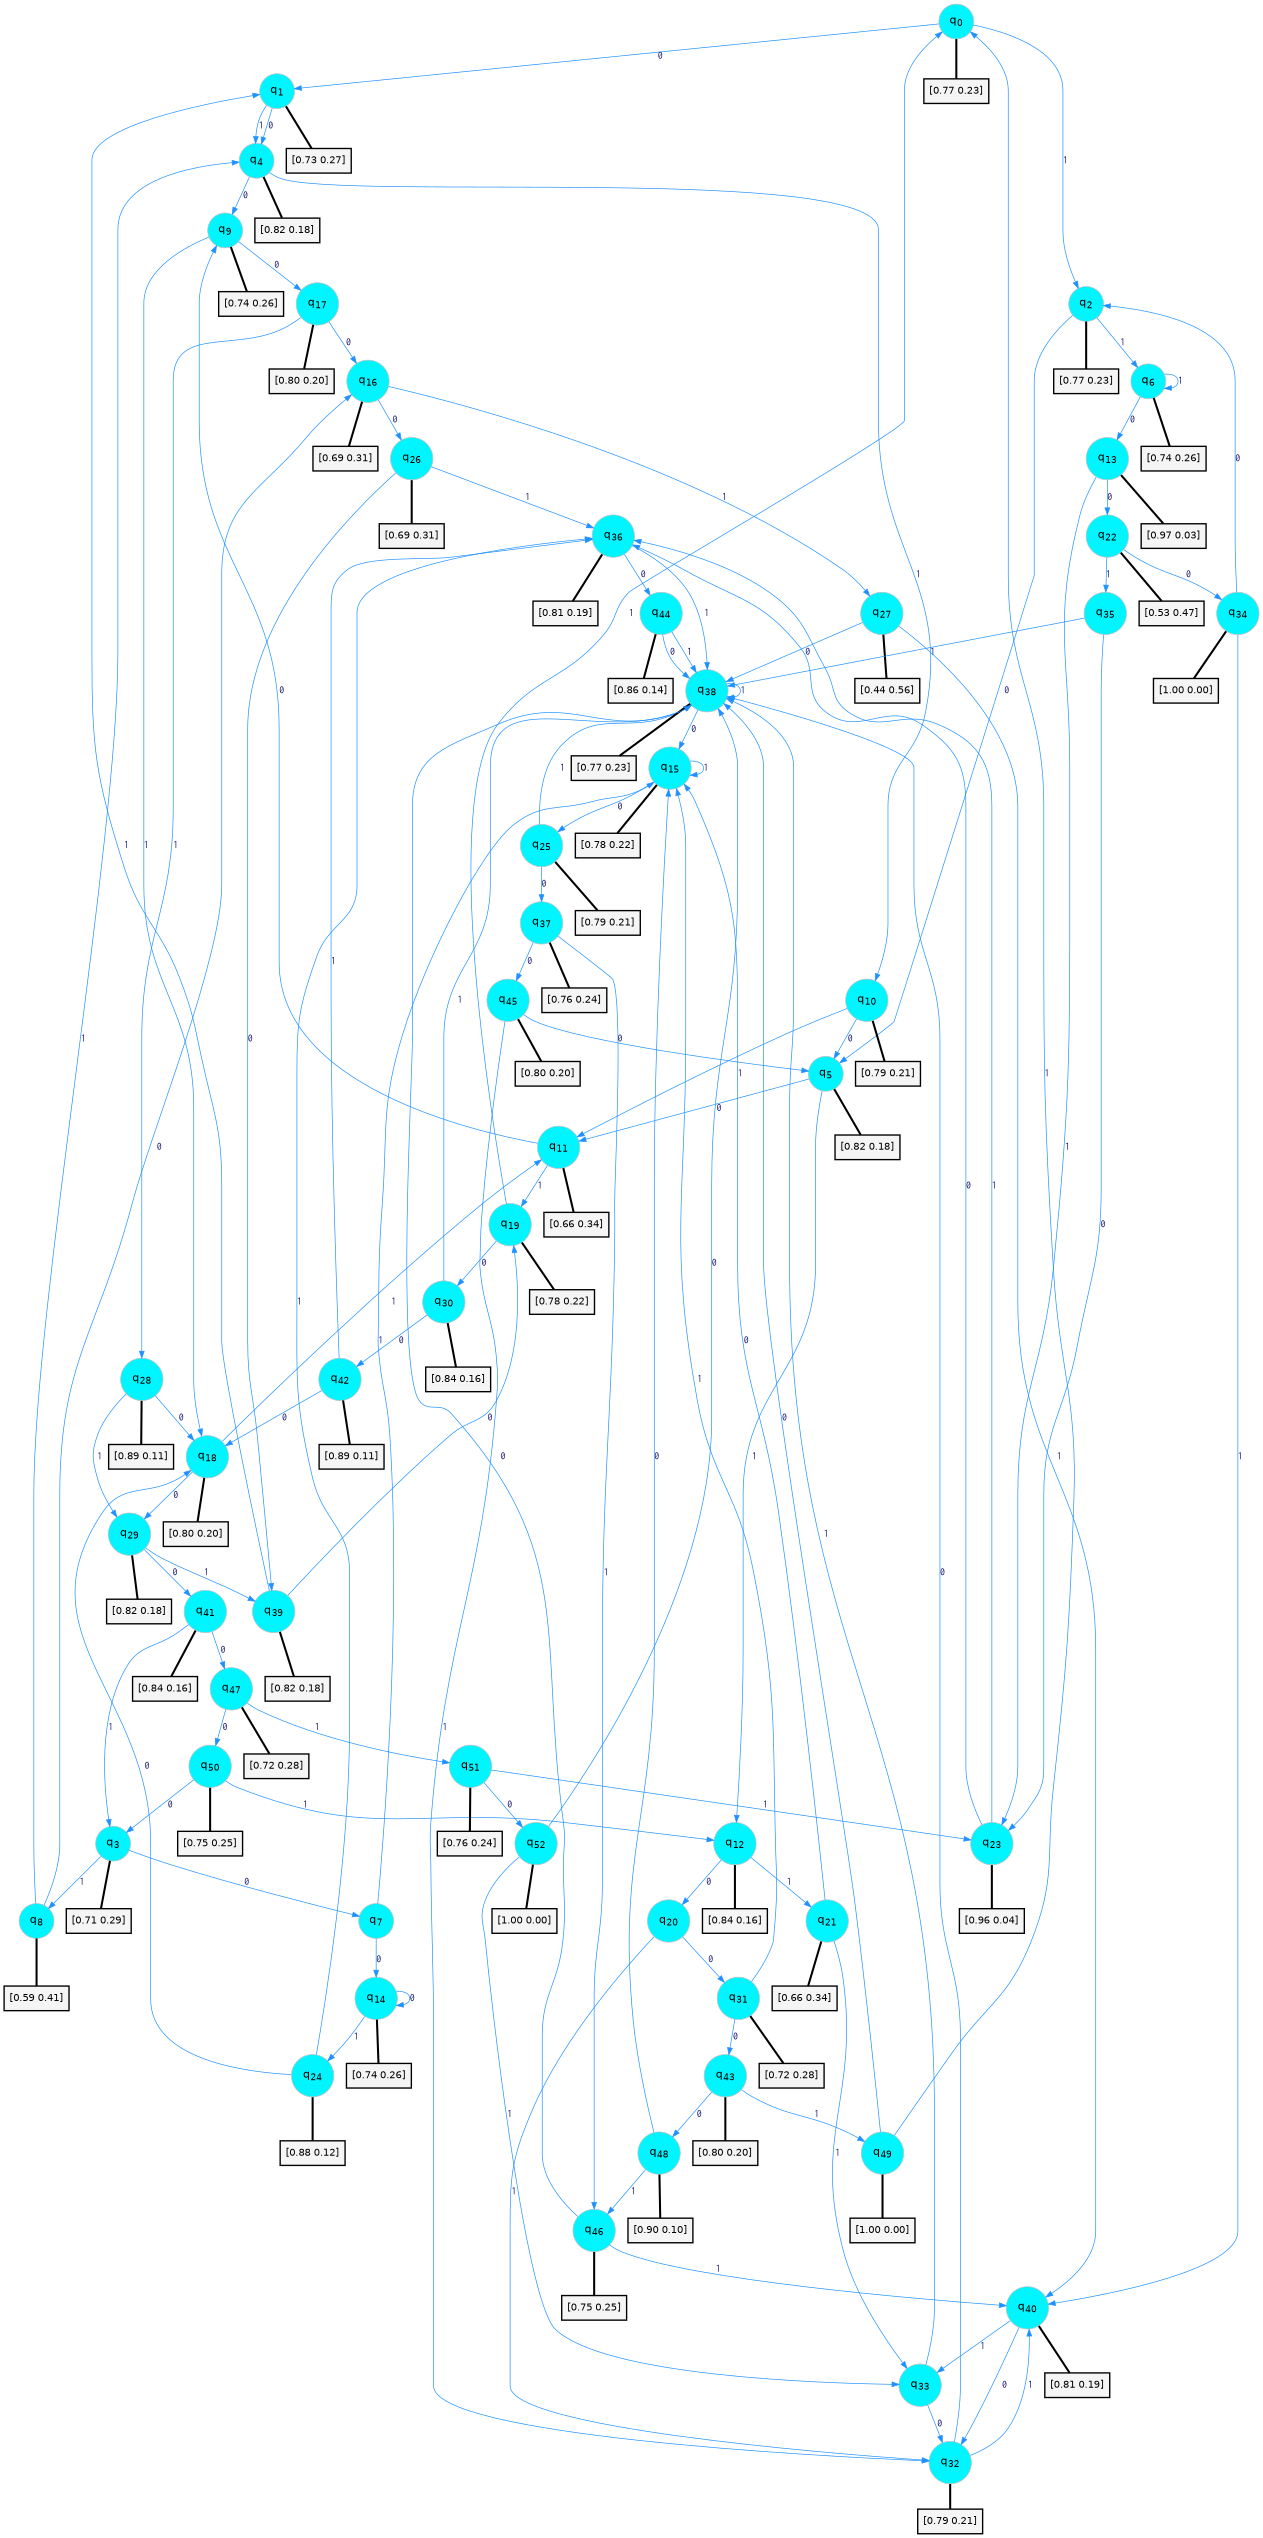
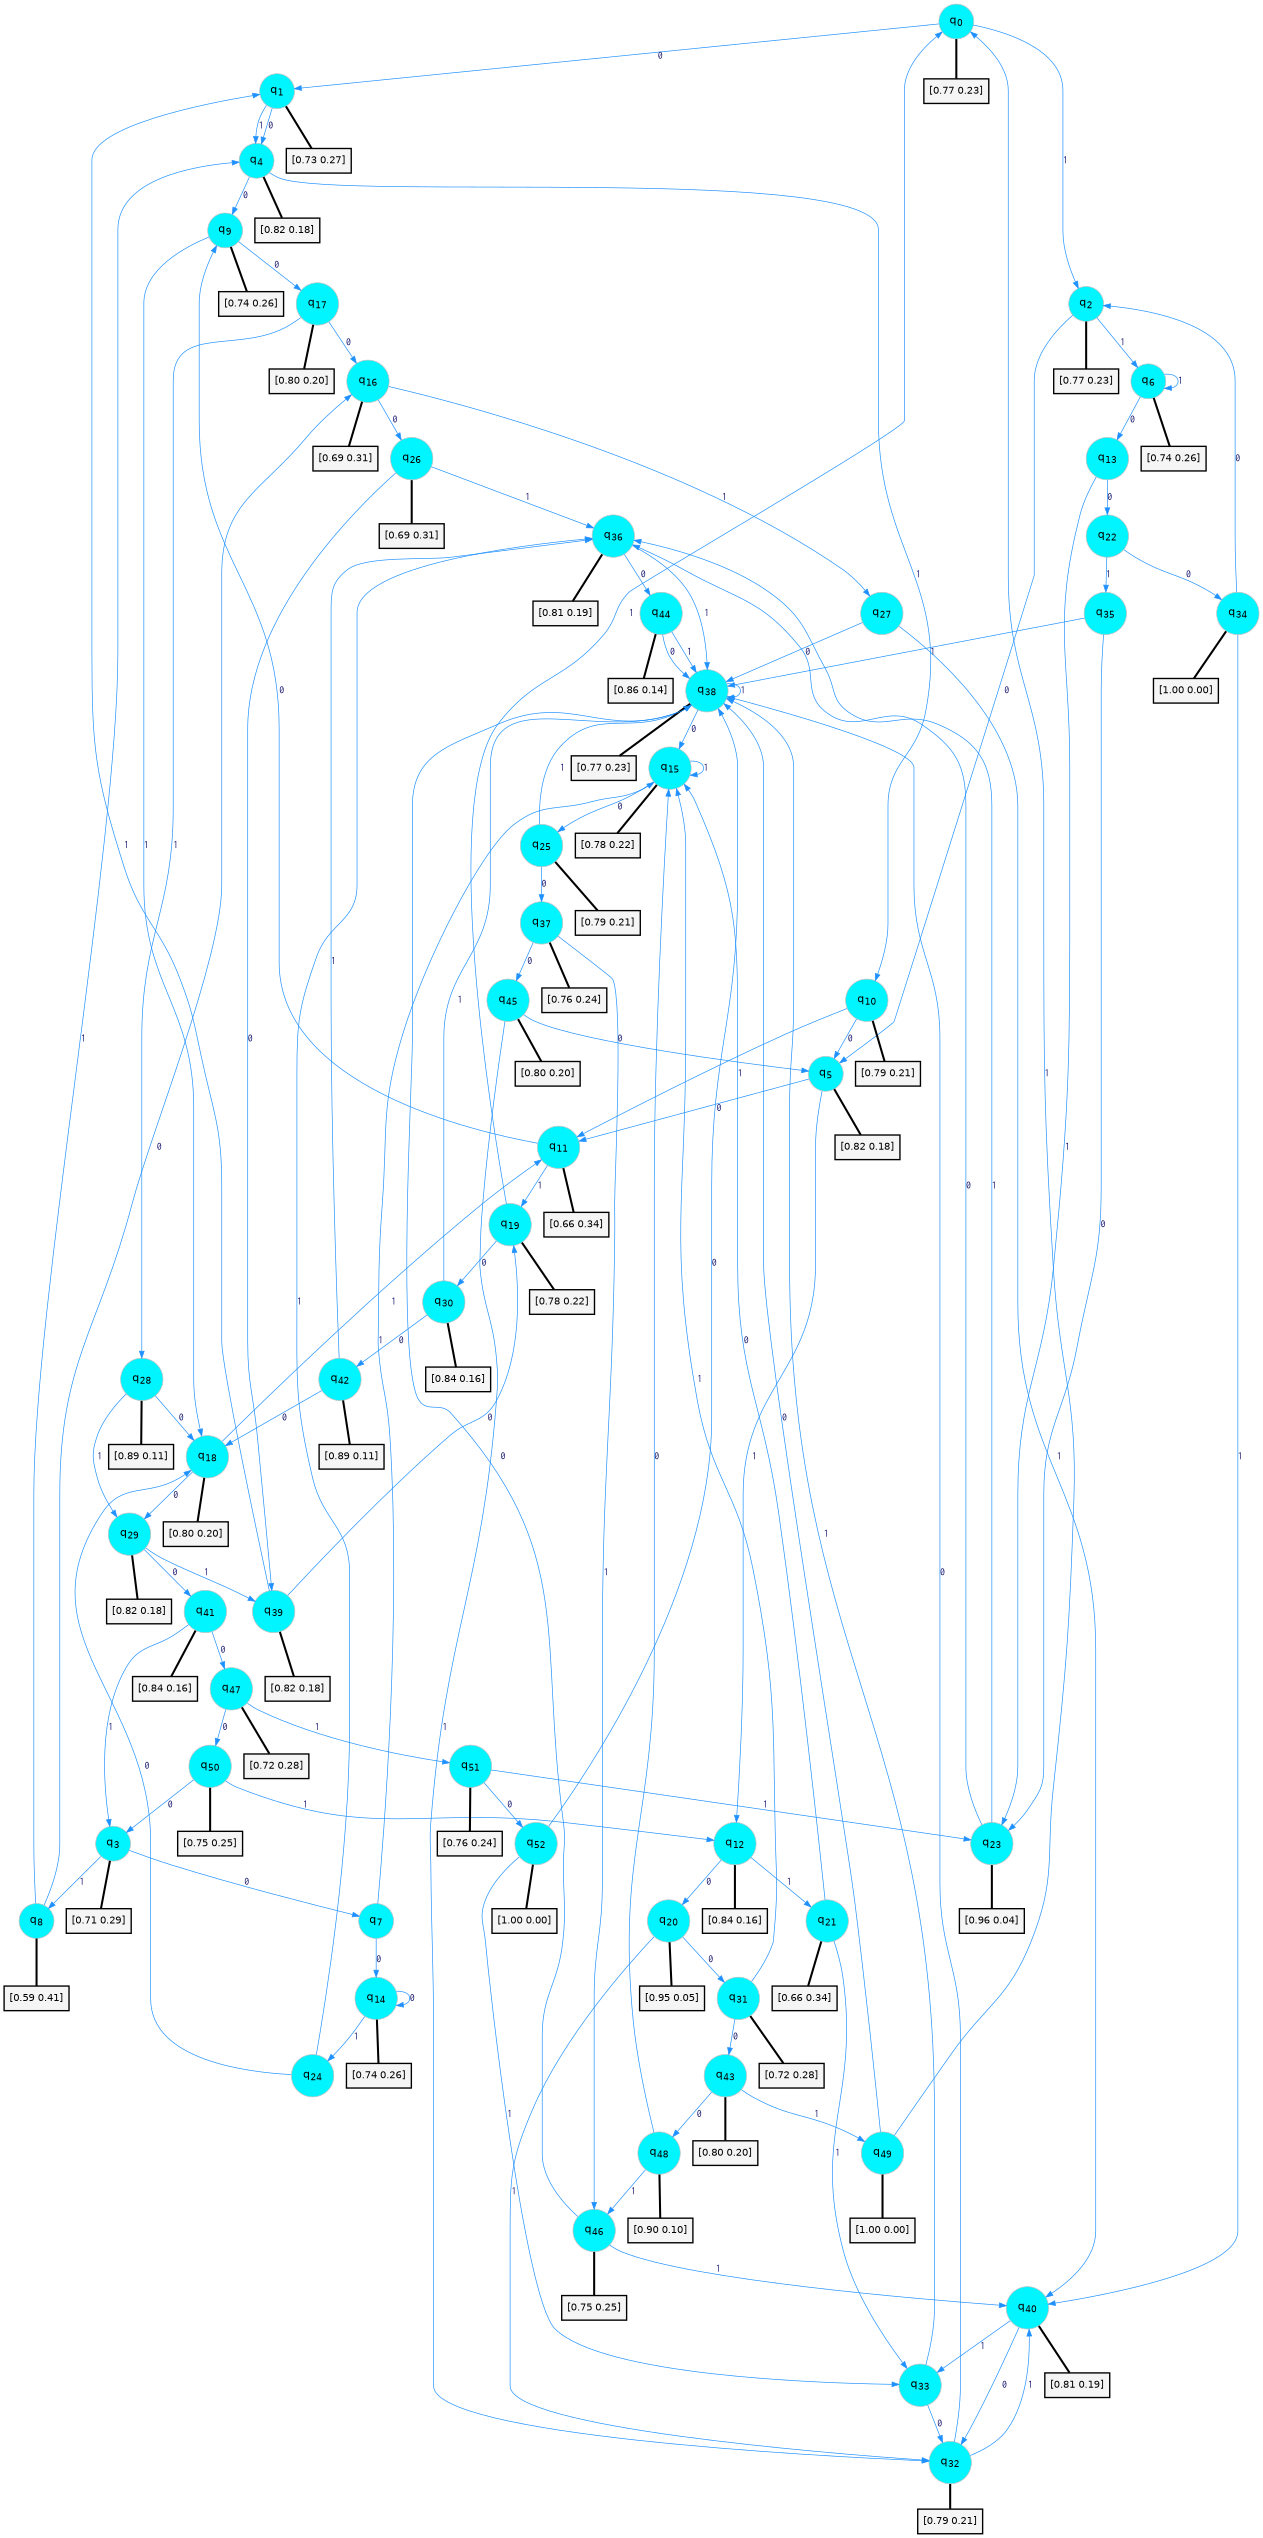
(1174, 536) -> none
(1172, 613) -> none
(887, 691) -> none
none -> (672, 1998)
(313, 2153) -> none
